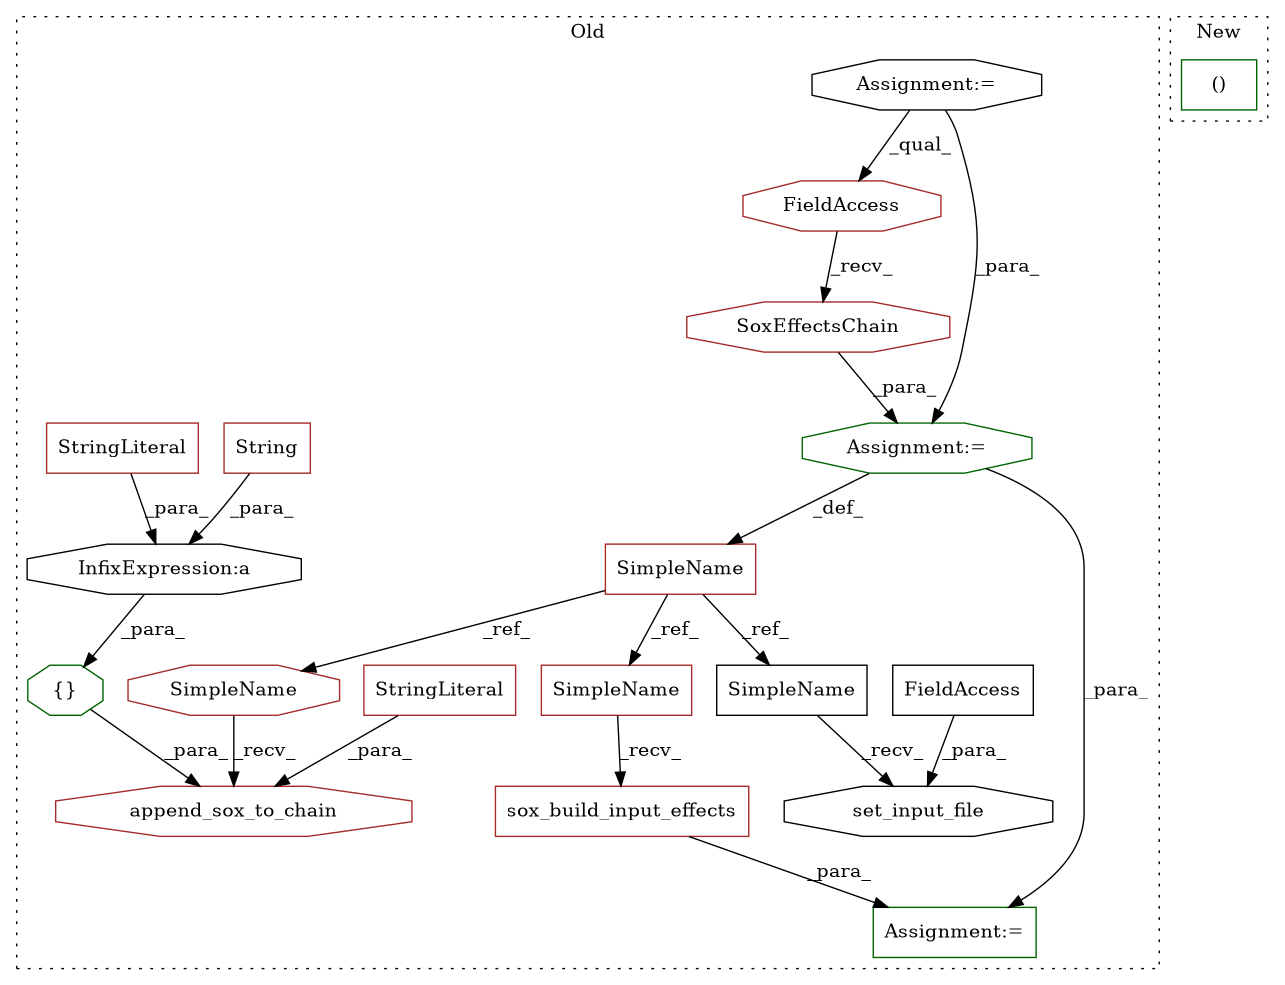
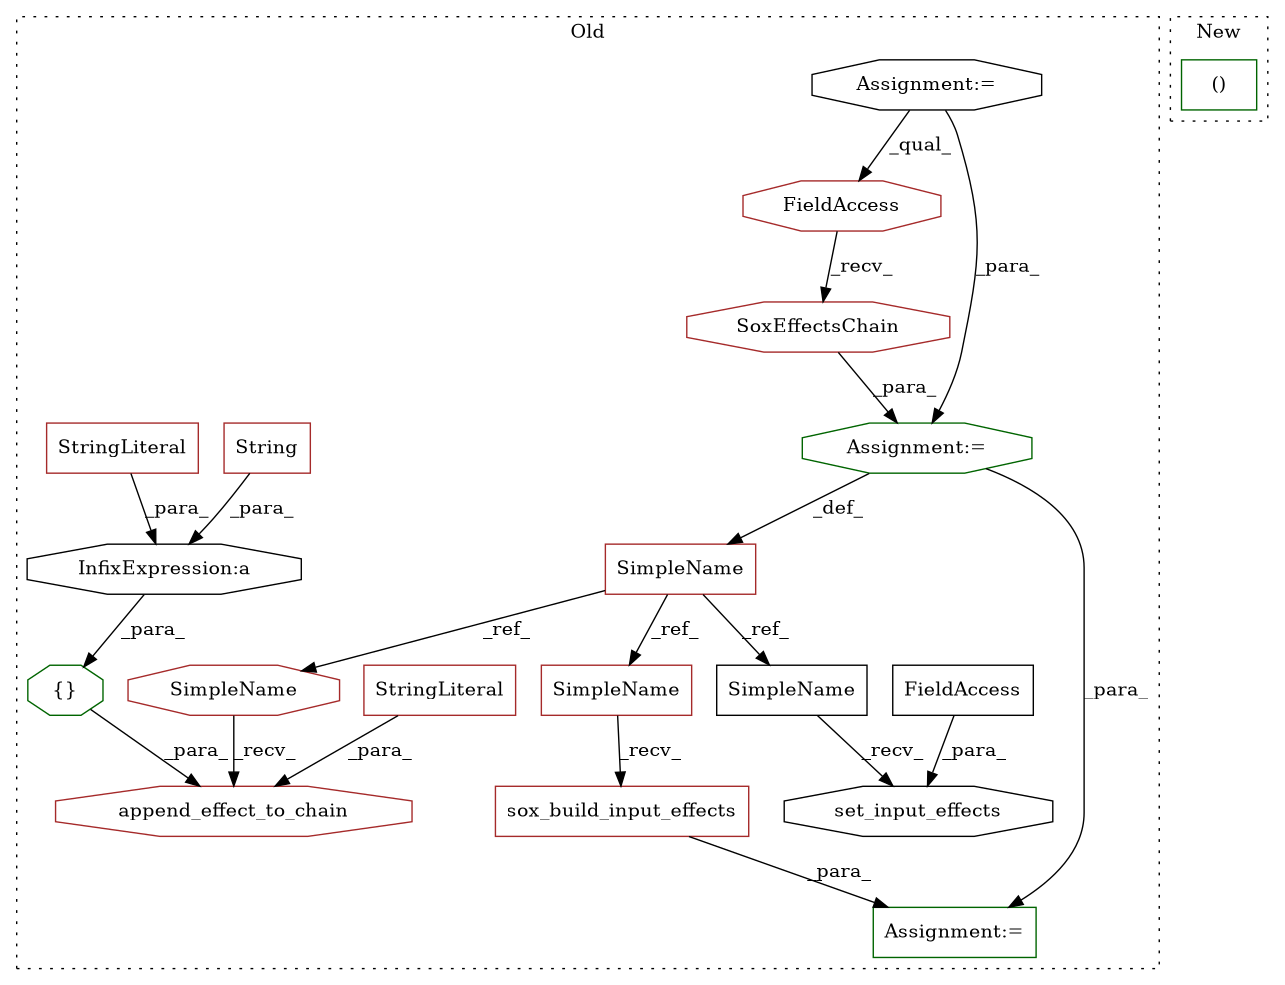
(234, 811) -> (234, 811)
(918, 811) -> (918, 811)
